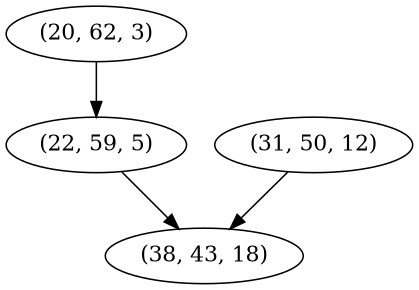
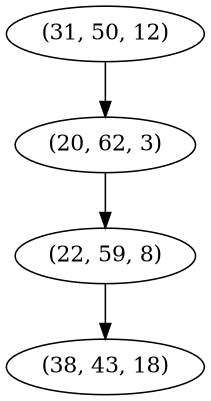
(96, 145) -> (105, 256)
(264, 195) -> (105, 82)
